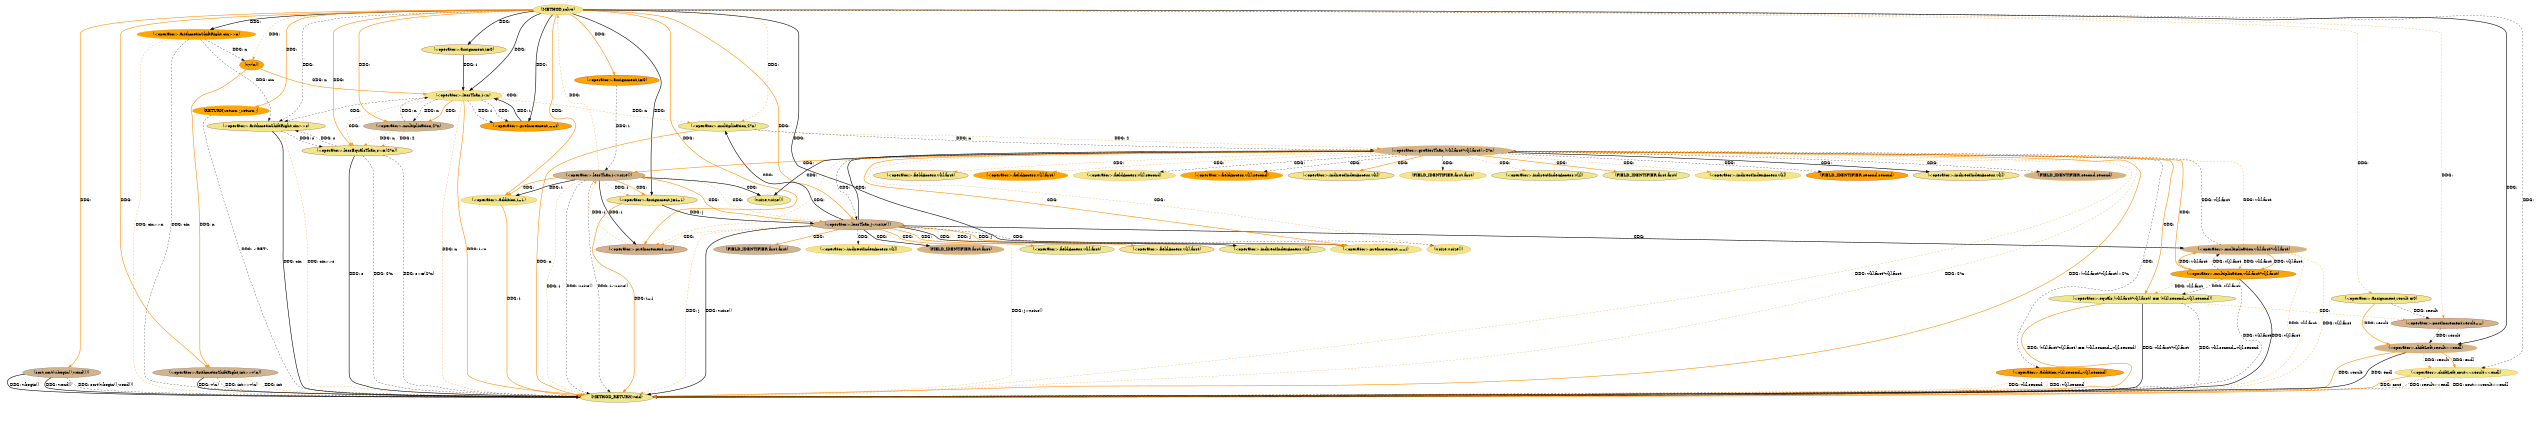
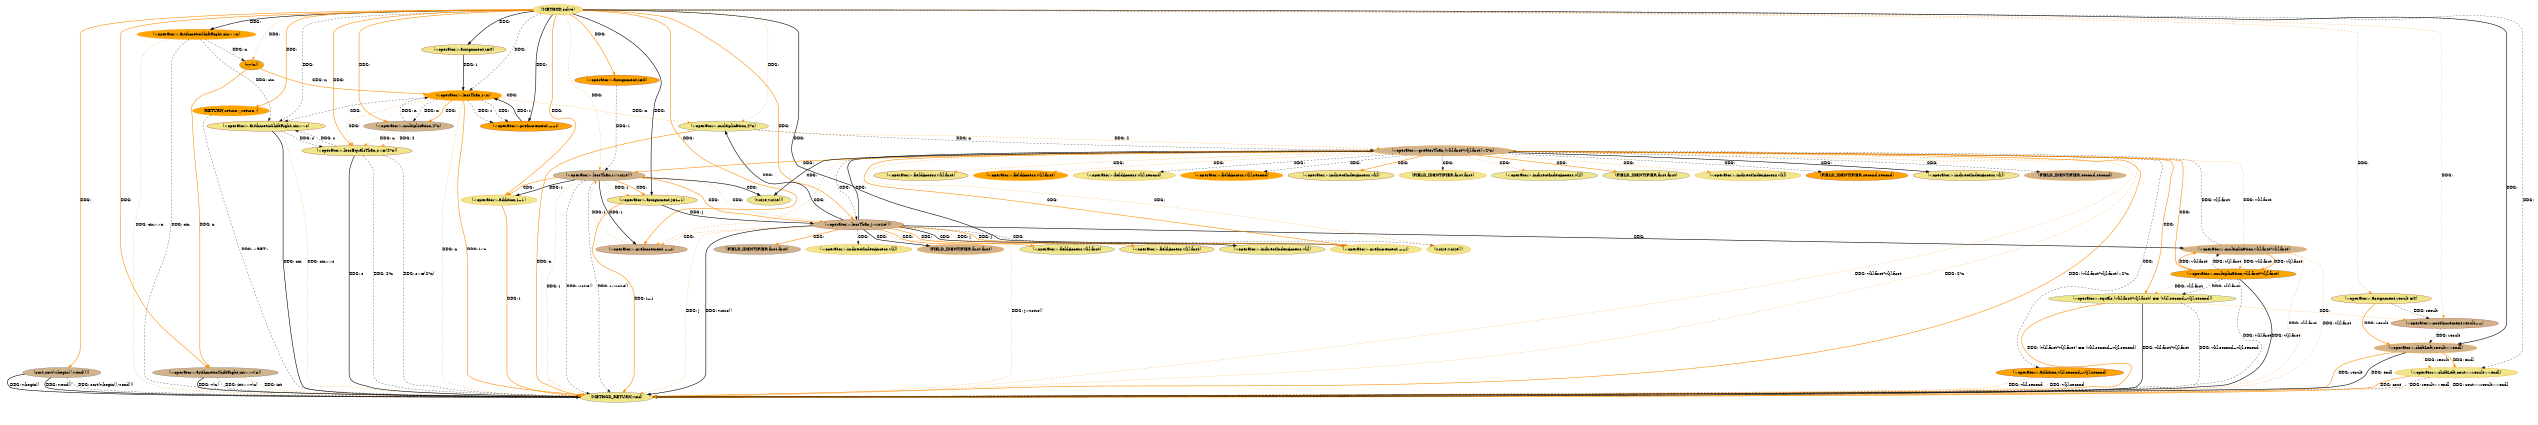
(510, 53) -> (510, 53)
(463, 96) -> (463, 96)
(569, 101) -> (582, 90)
